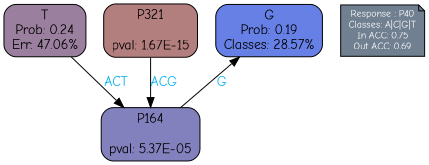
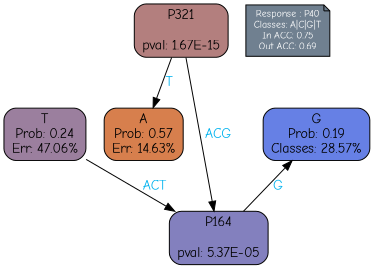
none -> (144, 134)
